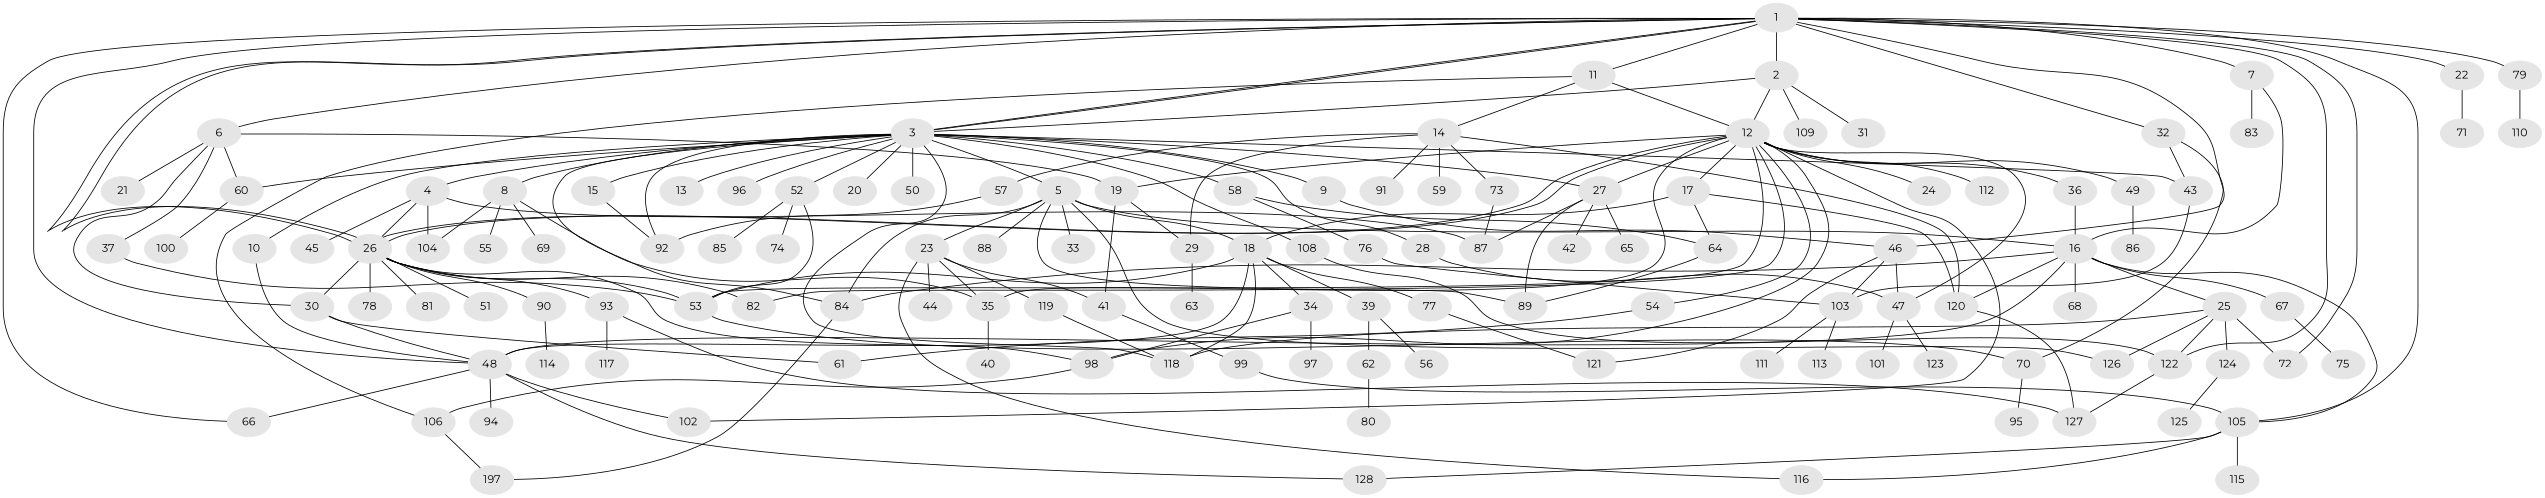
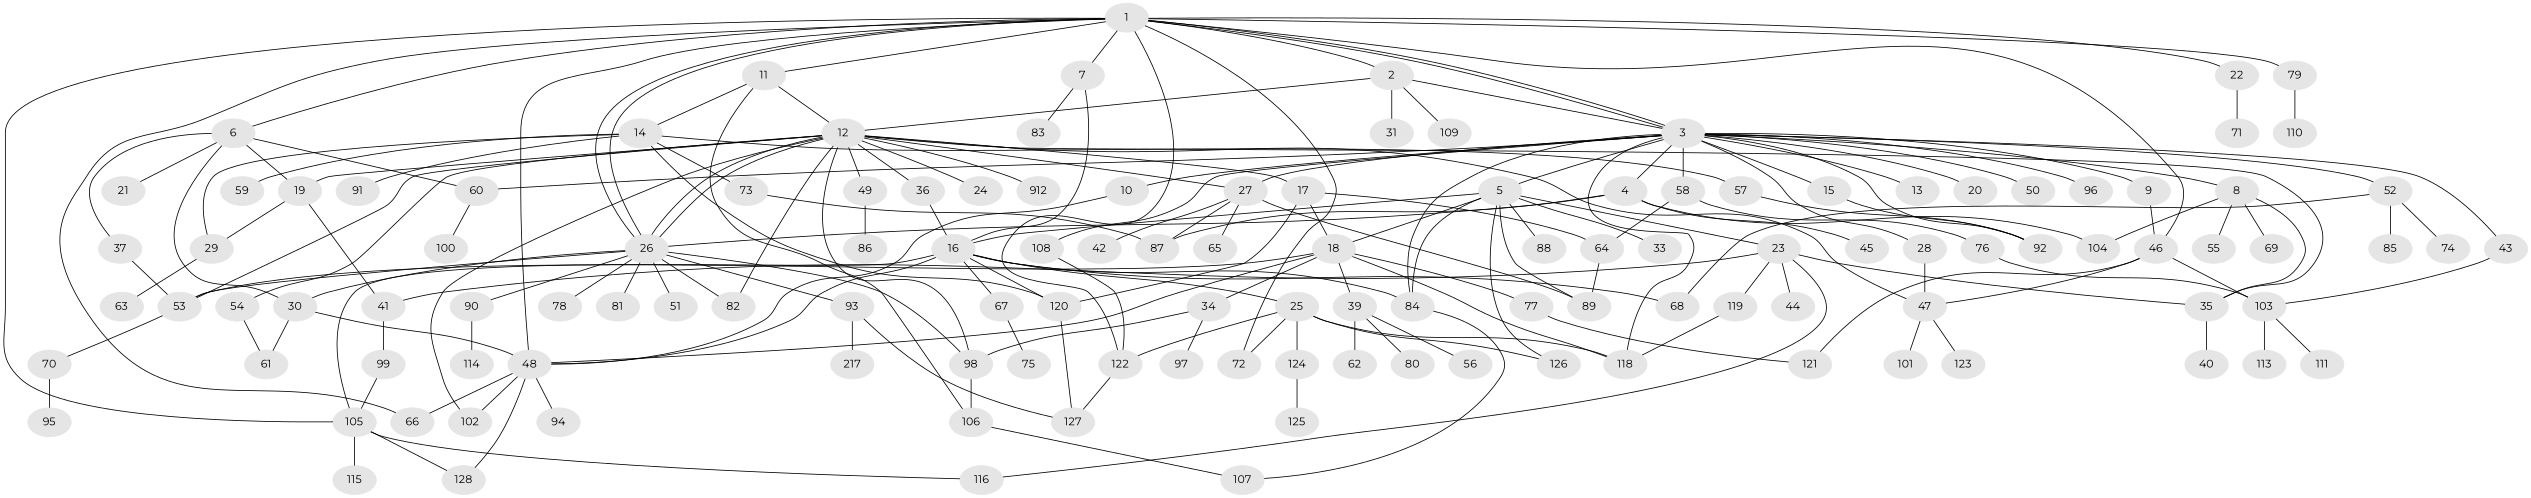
(2163, 133) -> none
(1987, 191) -> (1039, 191)
(801, 270) -> (2015, 206)
(607, 364) -> (852, 364)
(1369, 393) -> (1390, 341)
(492, 480) -> (1242, 480)
